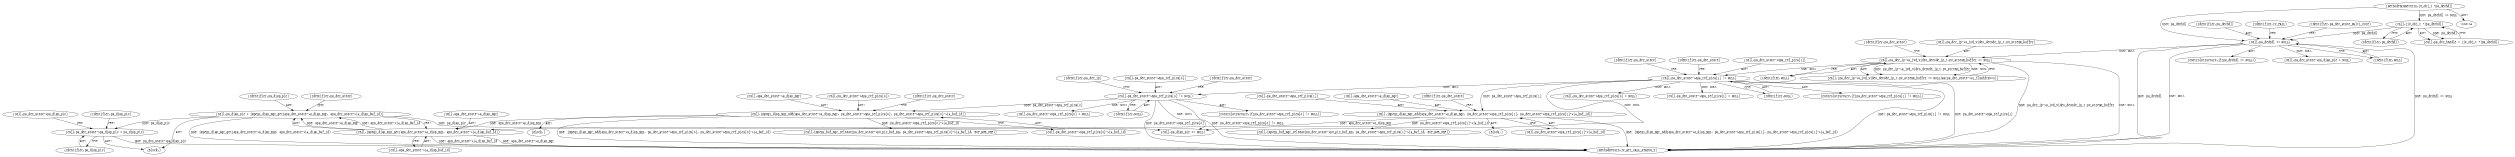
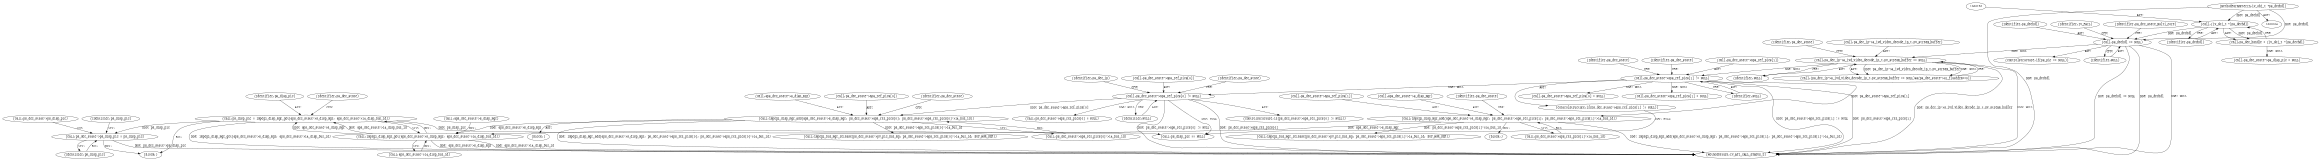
none -> (1976, 6)
(2438, 15) -> (2248, 15)
(2293, 51) -> (2267, 50)
(2222, 60) -> (2037, 60)
none -> (2027, 84)
(1519, 127) -> (1441, 132)
